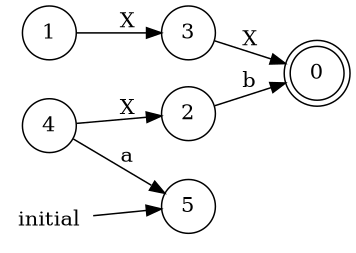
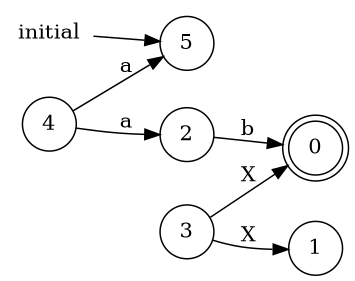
(111, 33) -> (242, 247)
(127, 108) -> (126, 122)
